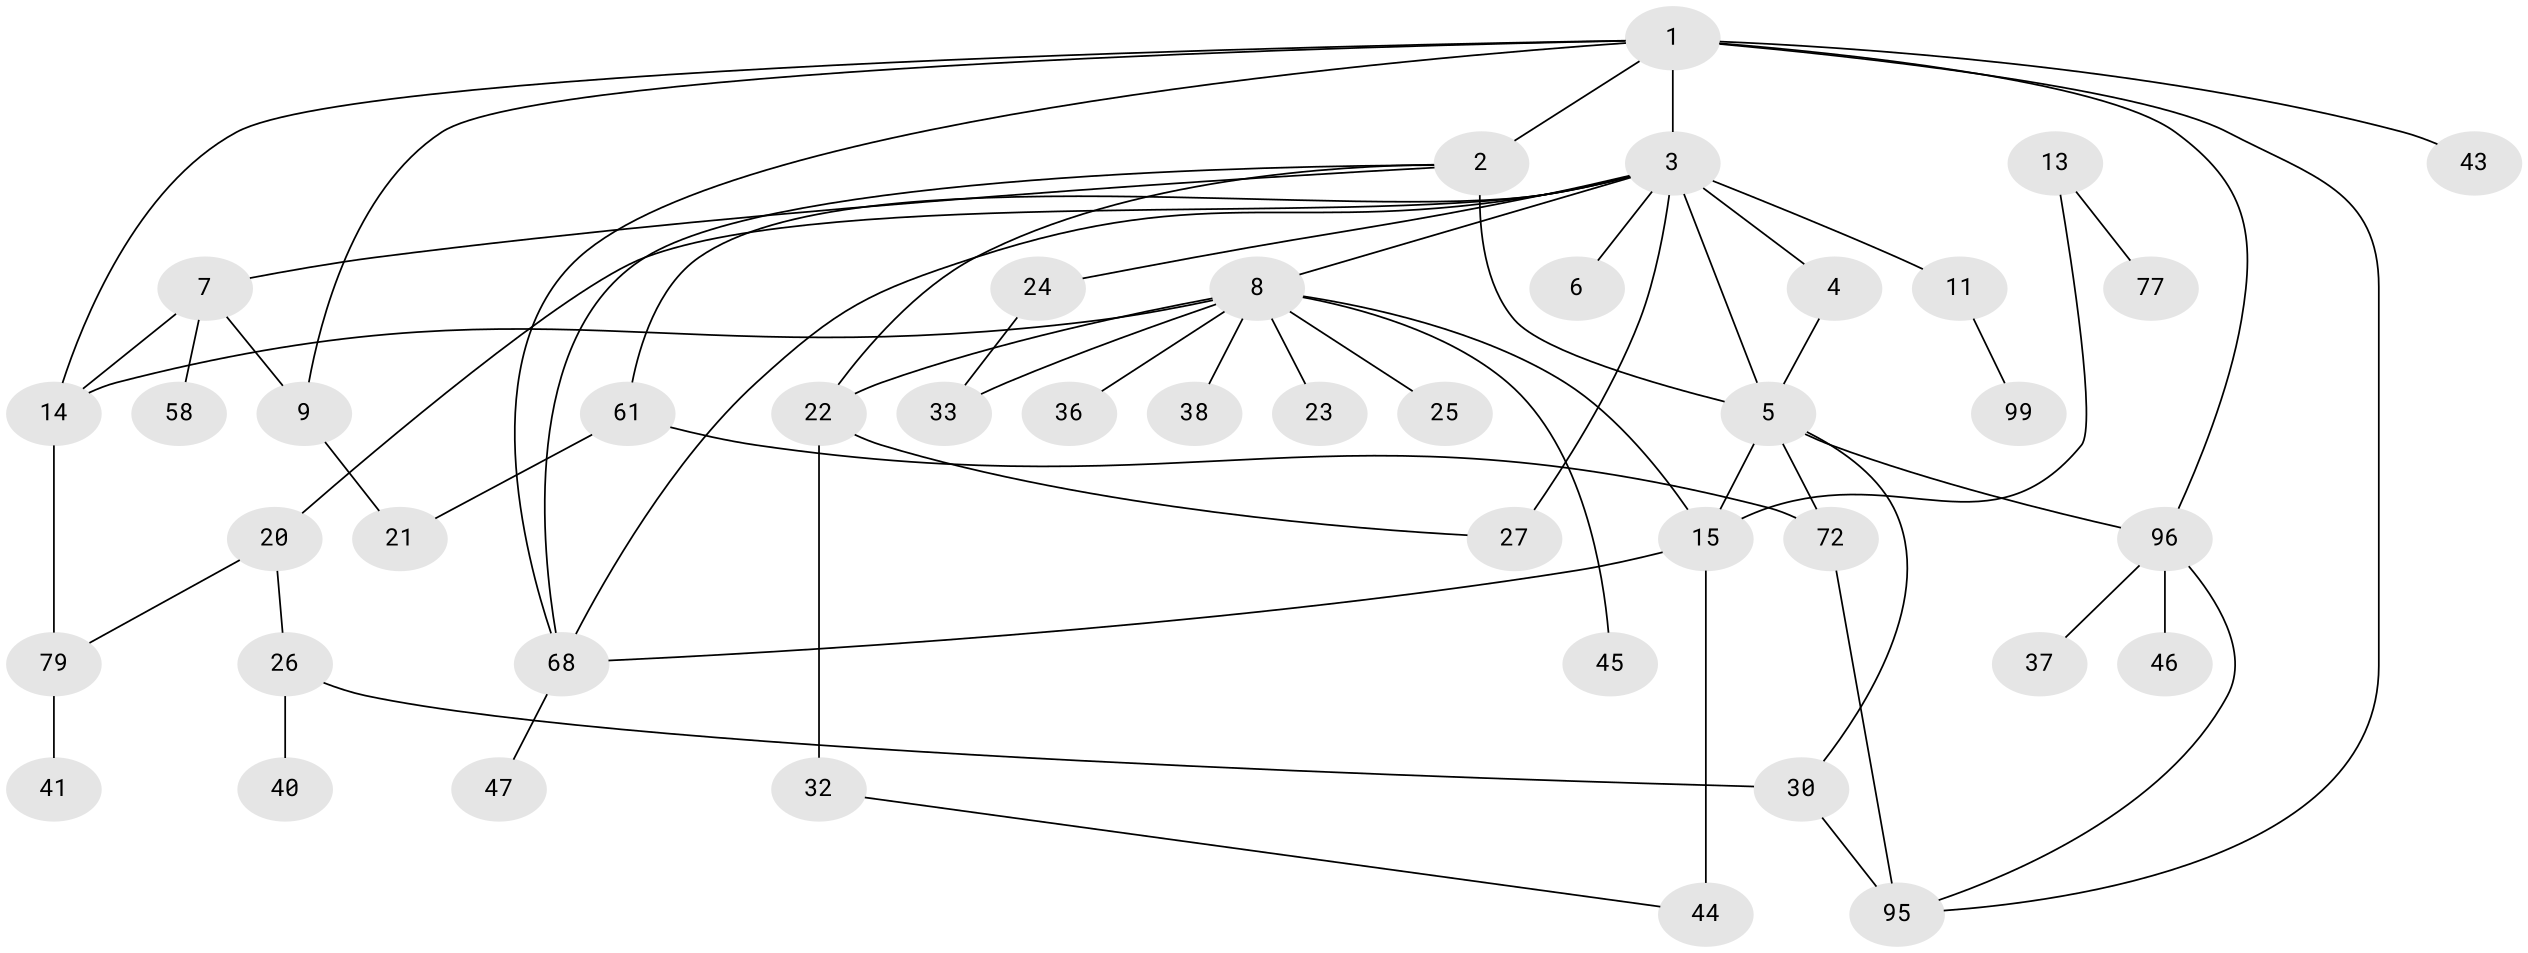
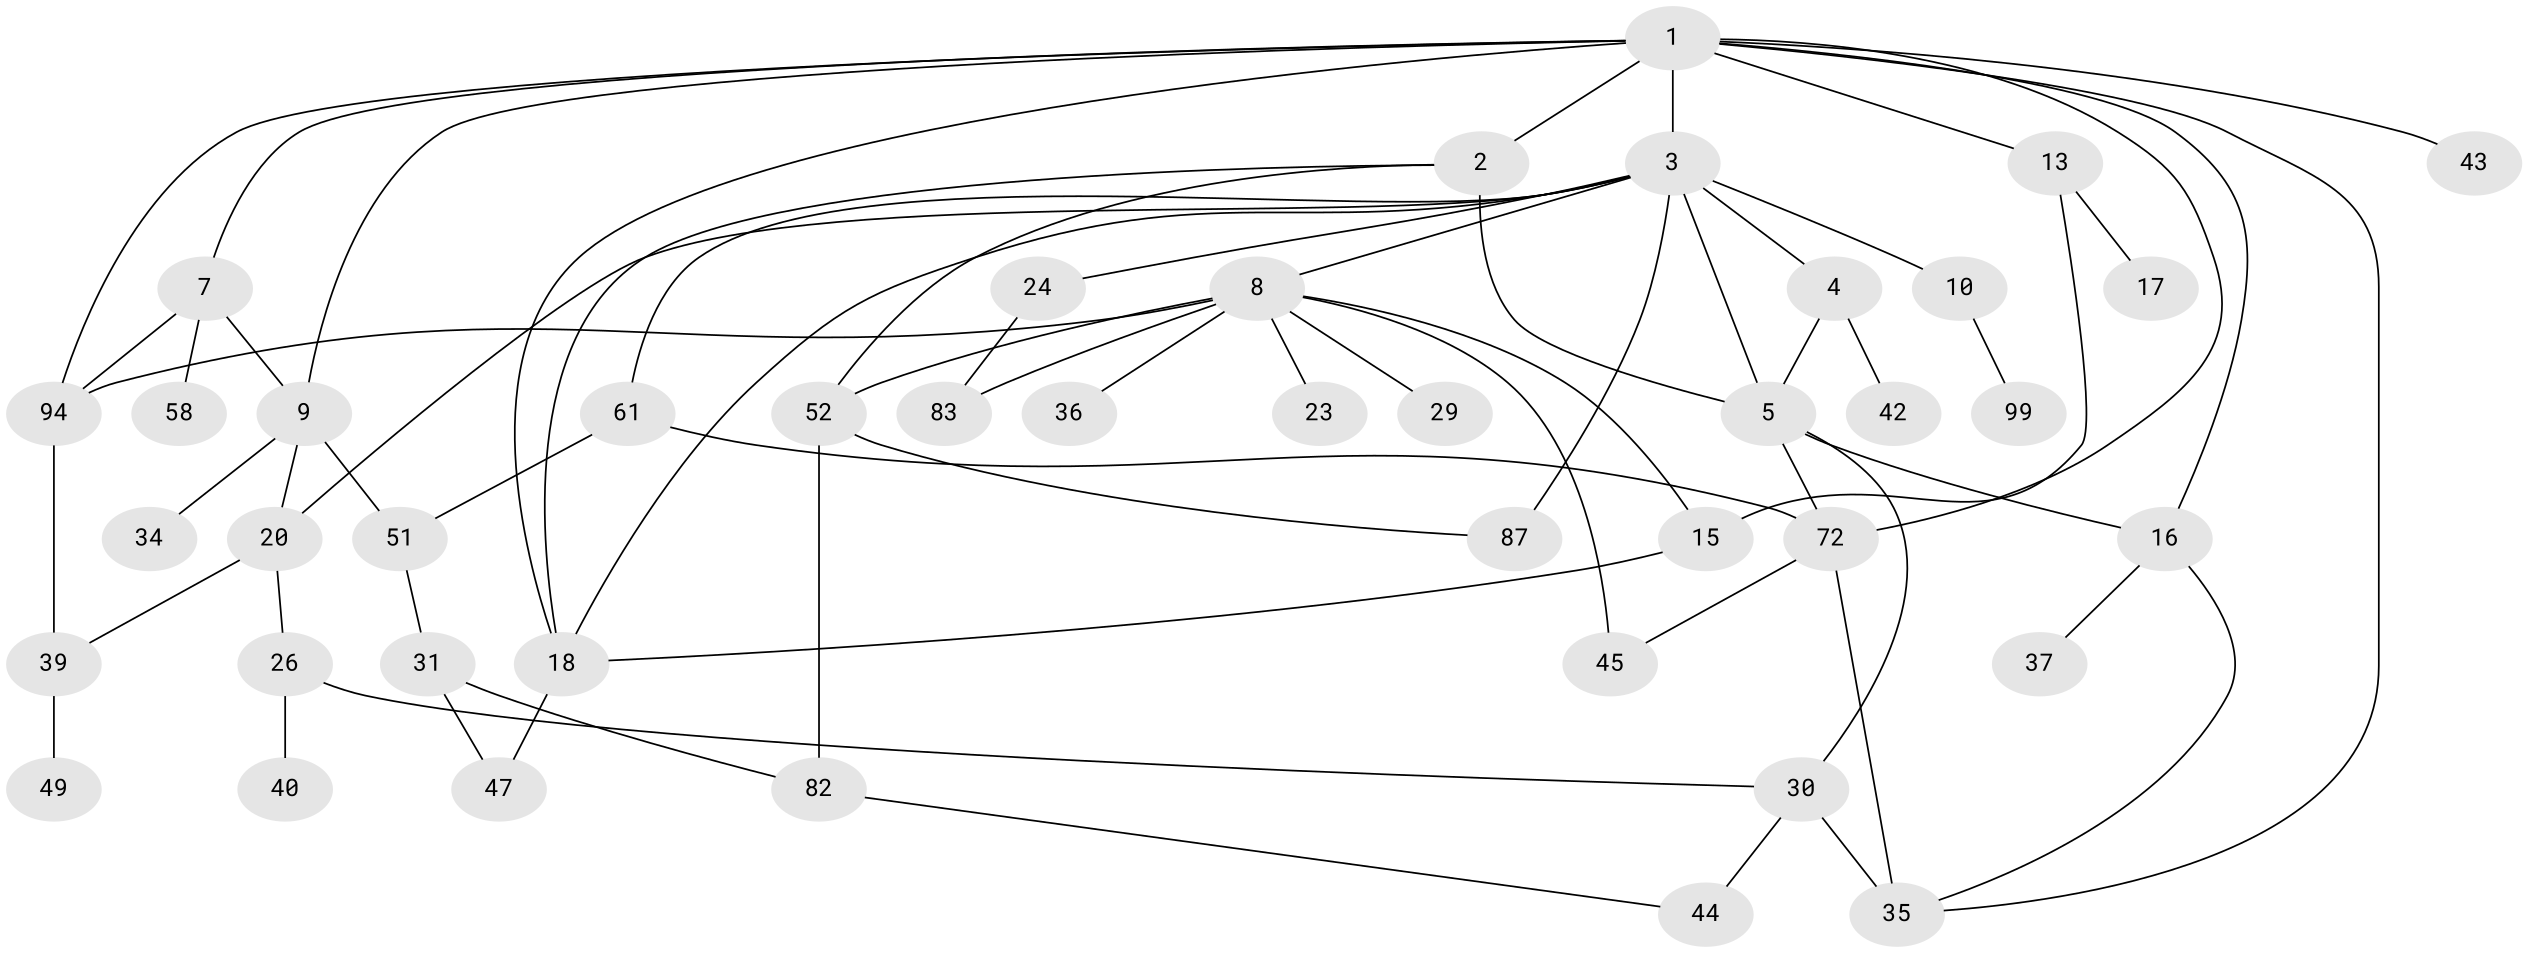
none -> (1864, 101)
none -> (2198, 215)
(693, 222) -> (882, 63)
(1577, 289) -> none
(1960, 289) -> (1960, 289)
(2151, 289) -> (2151, 289)
(54, 414) -> (54, 414)
(819, 414) -> (819, 414)
(944, 414) -> (944, 414)
(1195, 414) -> none
(1445, 414) -> (1445, 414)
none -> (1894, 414)
none -> (290, 476)
(1737, 477) -> none
none -> (150, 539)
(400, 539) -> (400, 539)
(1515, 539) -> (1515, 539)
(2165, 539) -> (2165, 539)
none -> (1721, 601)
(54, 664) -> (54, 664)
none -> (428, 664)
(562, 664) -> (562, 664)
(2165, 664) -> none
(1706, 727) -> (1754, 852)
(54, 789) -> (54, 789)
(819, 789) -> (819, 789)
(1897, 915) -> (1897, 915)
